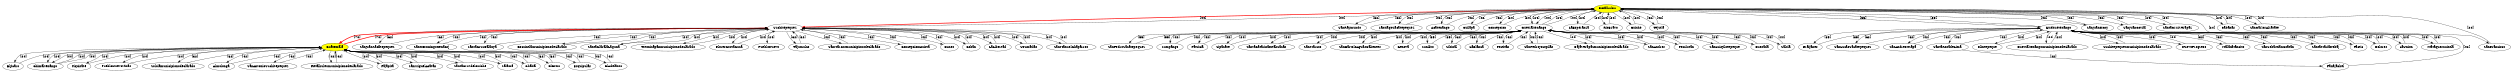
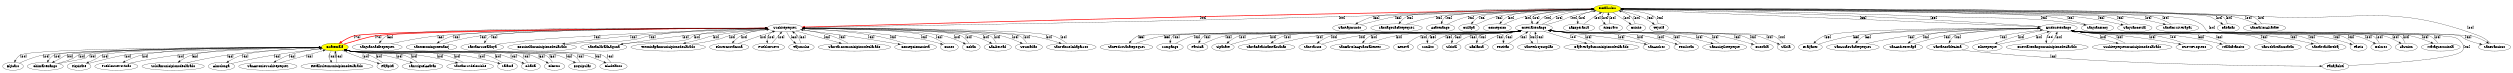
(1460, 33) -> none
(2211, 35) -> (2277, 32)
none -> (776, 38)
